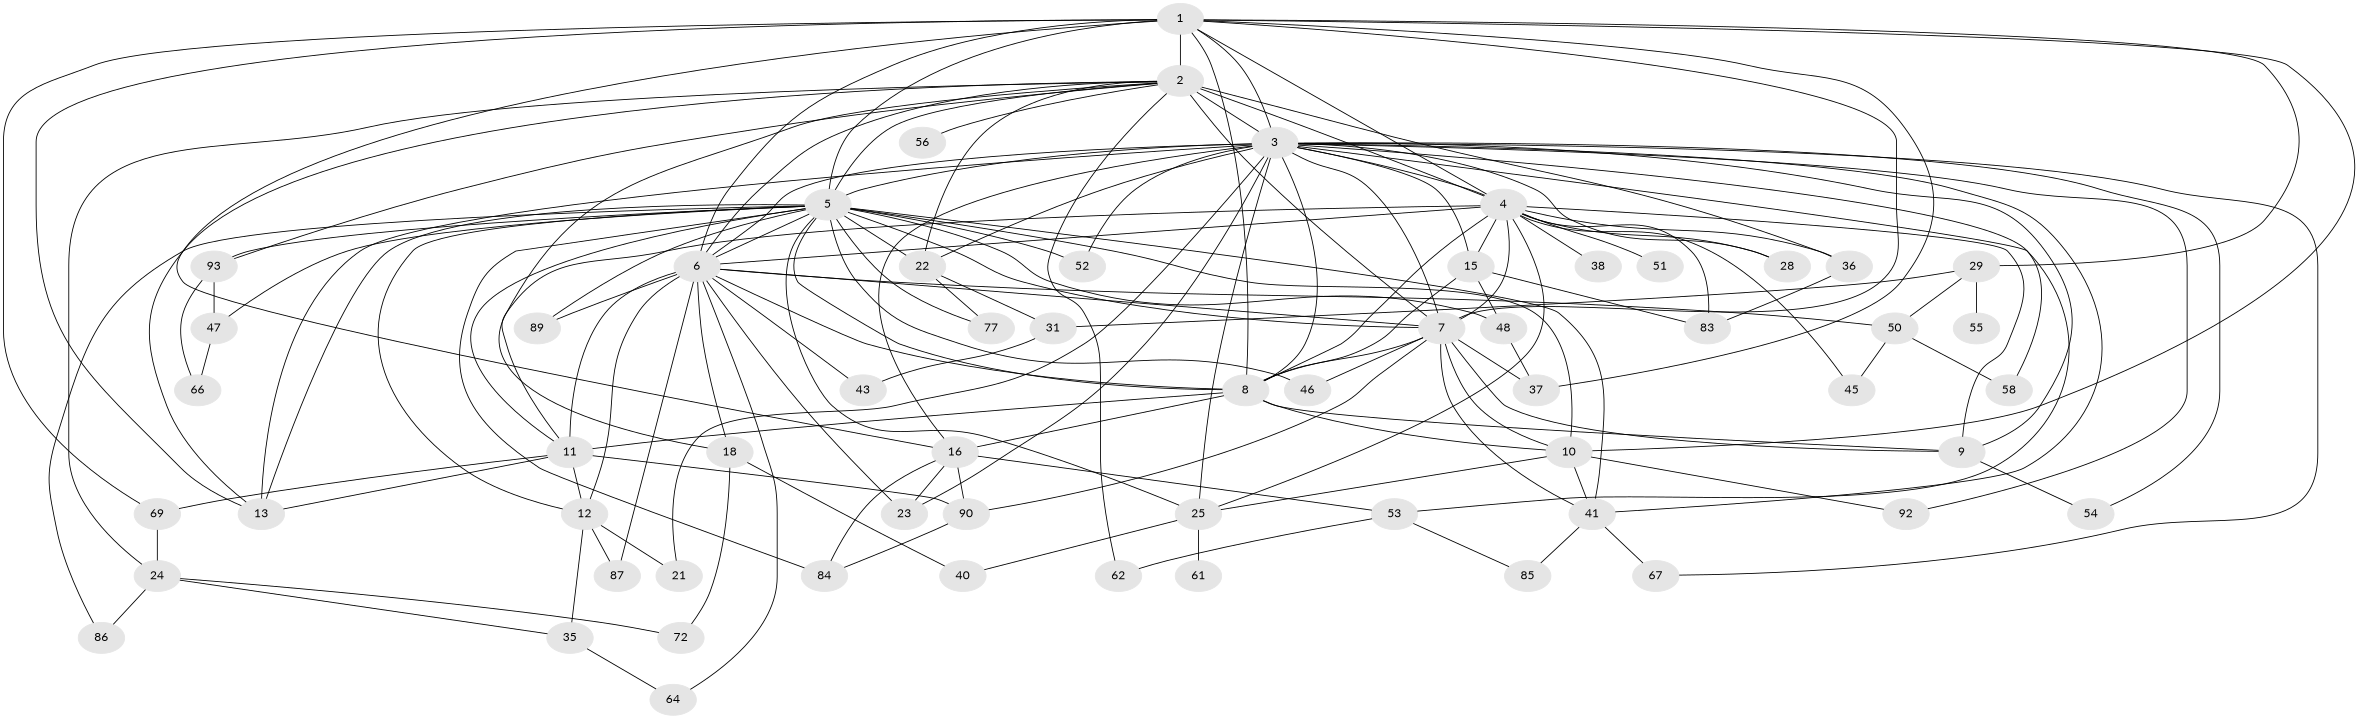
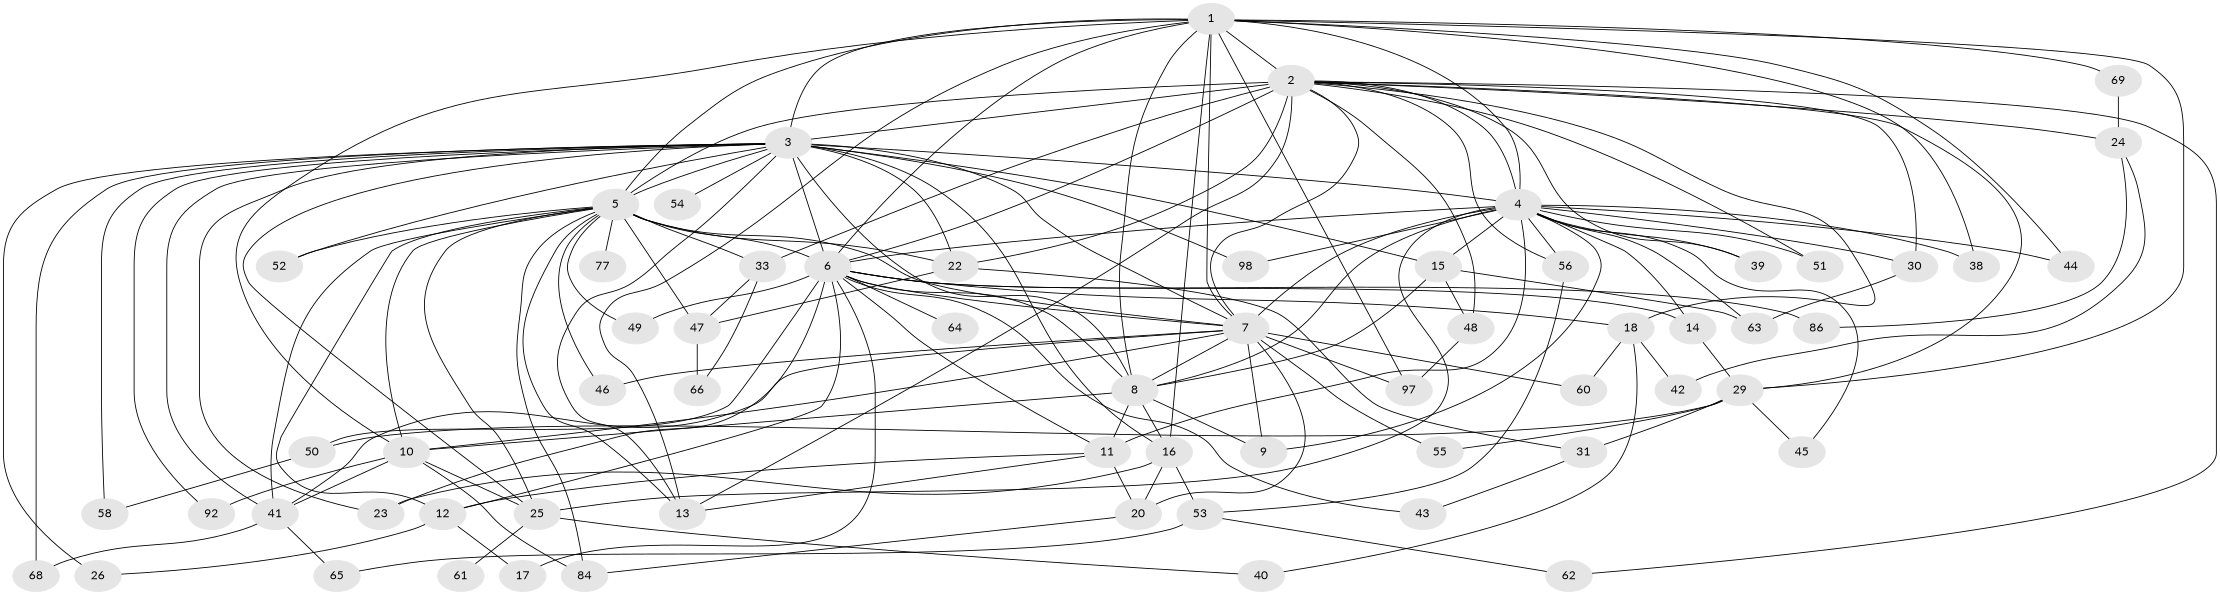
none -> (1646, 57)
none -> (1569, 140)
none -> (1930, 142)
(1800, 176) -> none
(279, 232) -> (1516, 289)
none -> (1542, 236)
(214, 267) -> (763, 267)
none -> (1758, 267)
(1787, 267) -> (1246, 267)
(1849, 267) -> (1915, 267)
none -> (2071, 267)
(545, 270) -> none
(2055, 292) -> (1453, 477)
(957, 297) -> (826, 297)
(1259, 301) -> (1427, 179)
(537, 328) -> (635, 328)
none -> (1693, 328)
(1707, 328) -> (1755, 328)
(928, 353) -> none
(1873, 359) -> (1771, 421)
(1536, 390) -> (1409, 390)
none -> (1584, 390)
none -> (1337, 398)
(363, 479) -> none
(2019, 480) -> none
(873, 500) -> (493, 517)
(966, 514) -> (1138, 514)
(617, 576) -> (523, 576)
(679, 576) -> (98, 576)
(1528, 576) -> (337, 576)
(1656, 576) -> (36, 576)
(570, 638) -> none
(681, 638) -> (1678, 390)
